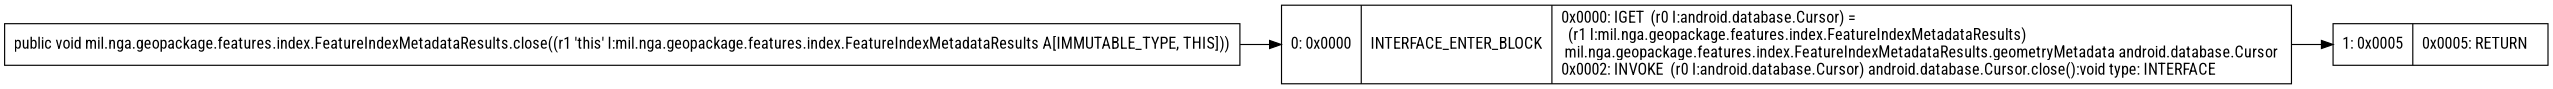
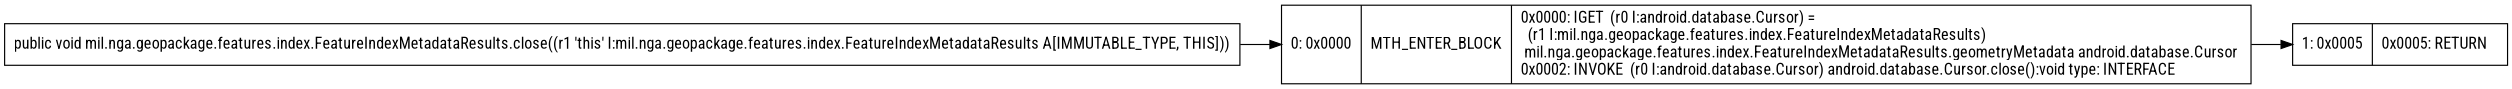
(1457, 44) -> (1436, 44)
